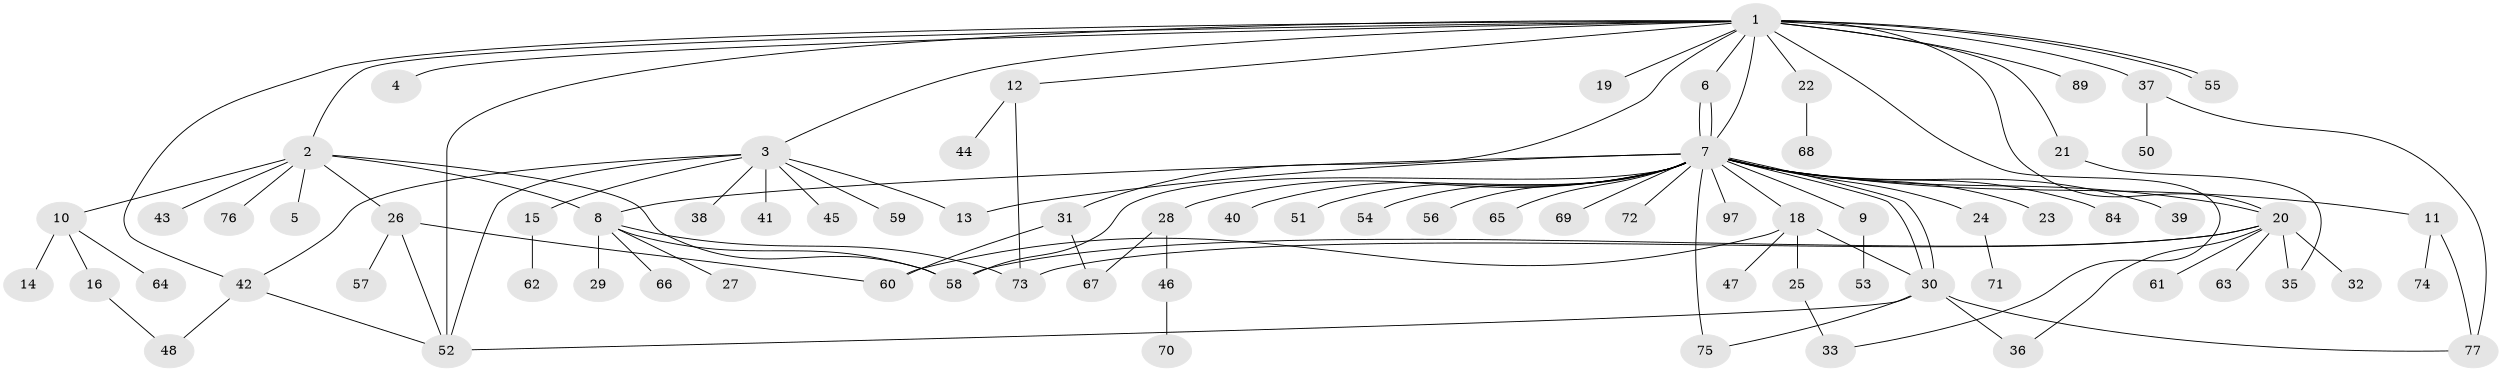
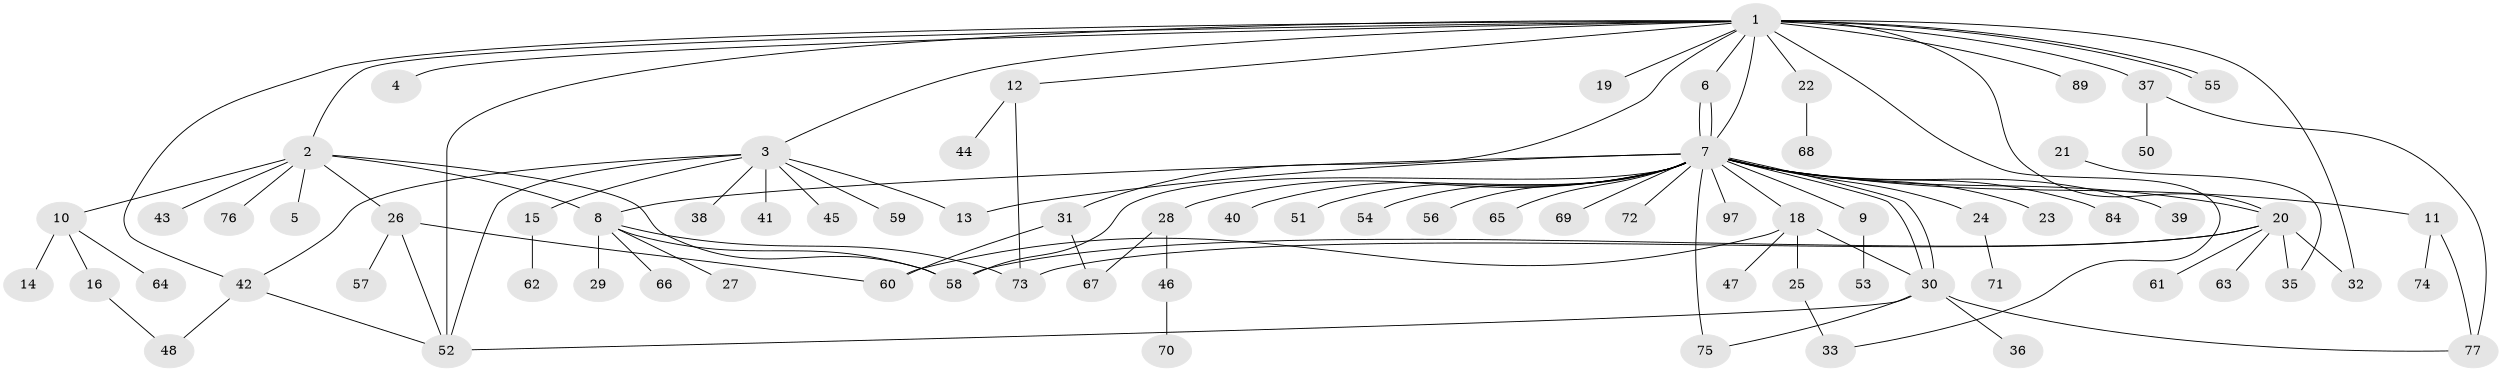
(1998, 65) -> (2131, 39)
(2126, 268) -> none
